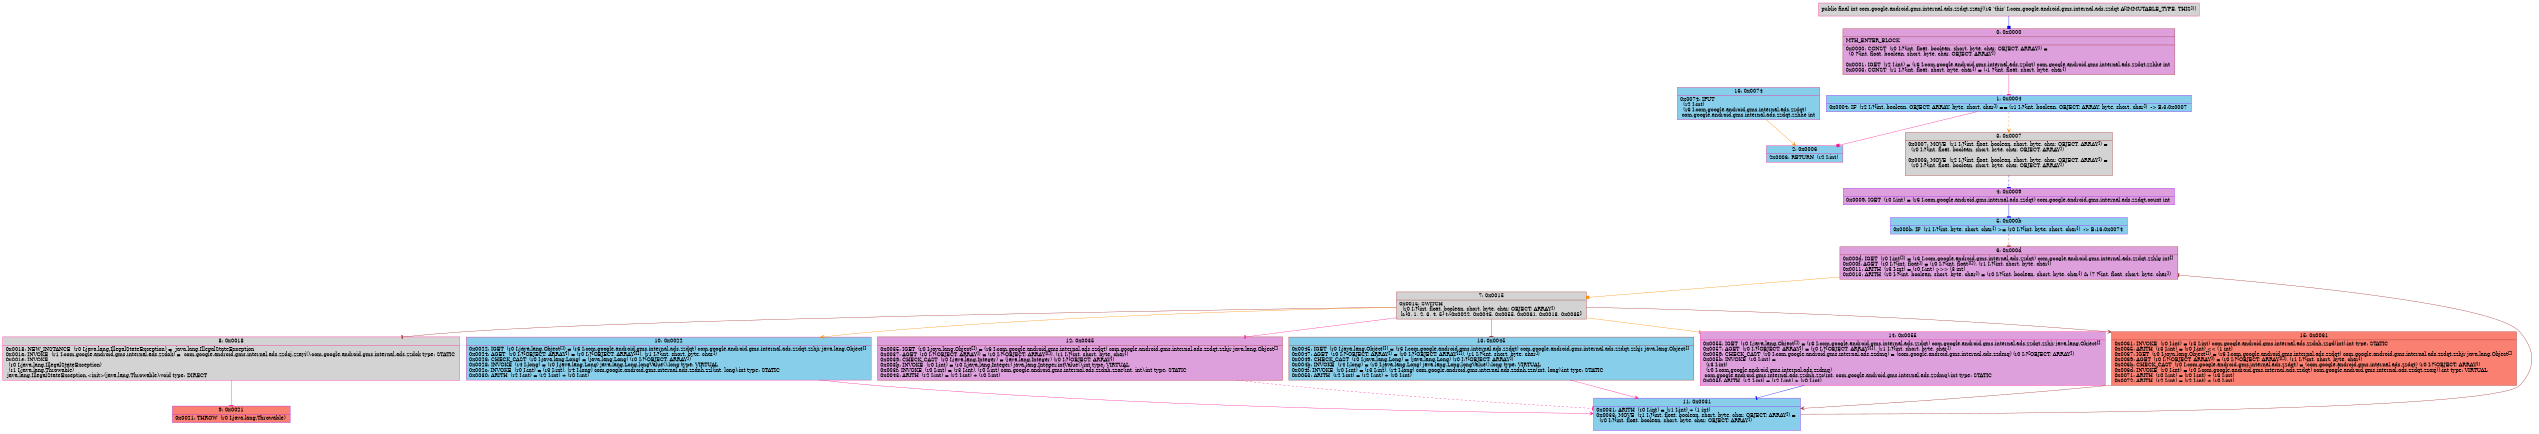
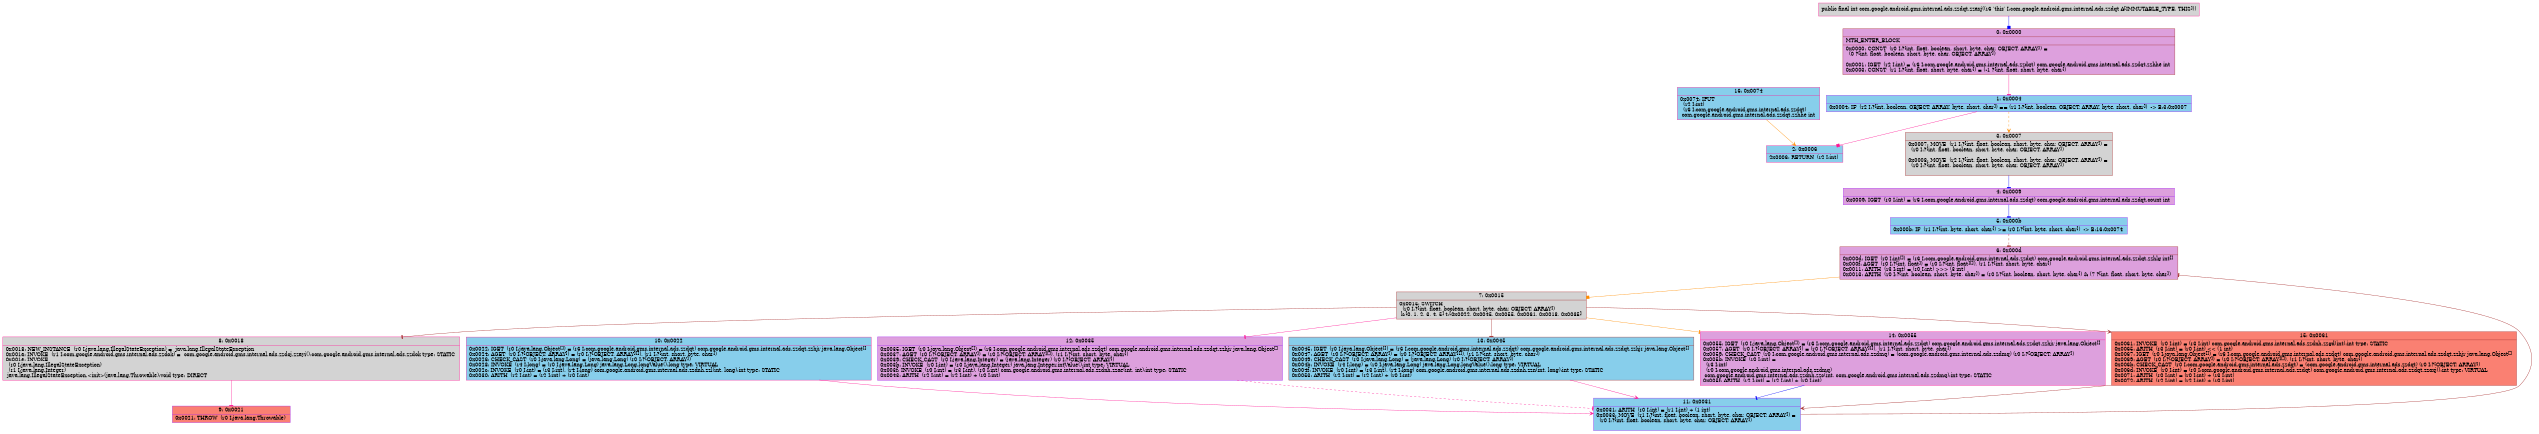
(2009, 181) -> (2009, 181)
(1110, 317) -> none
(1080, 359) -> (1080, 359)
(40, 371) -> (36, 371)
